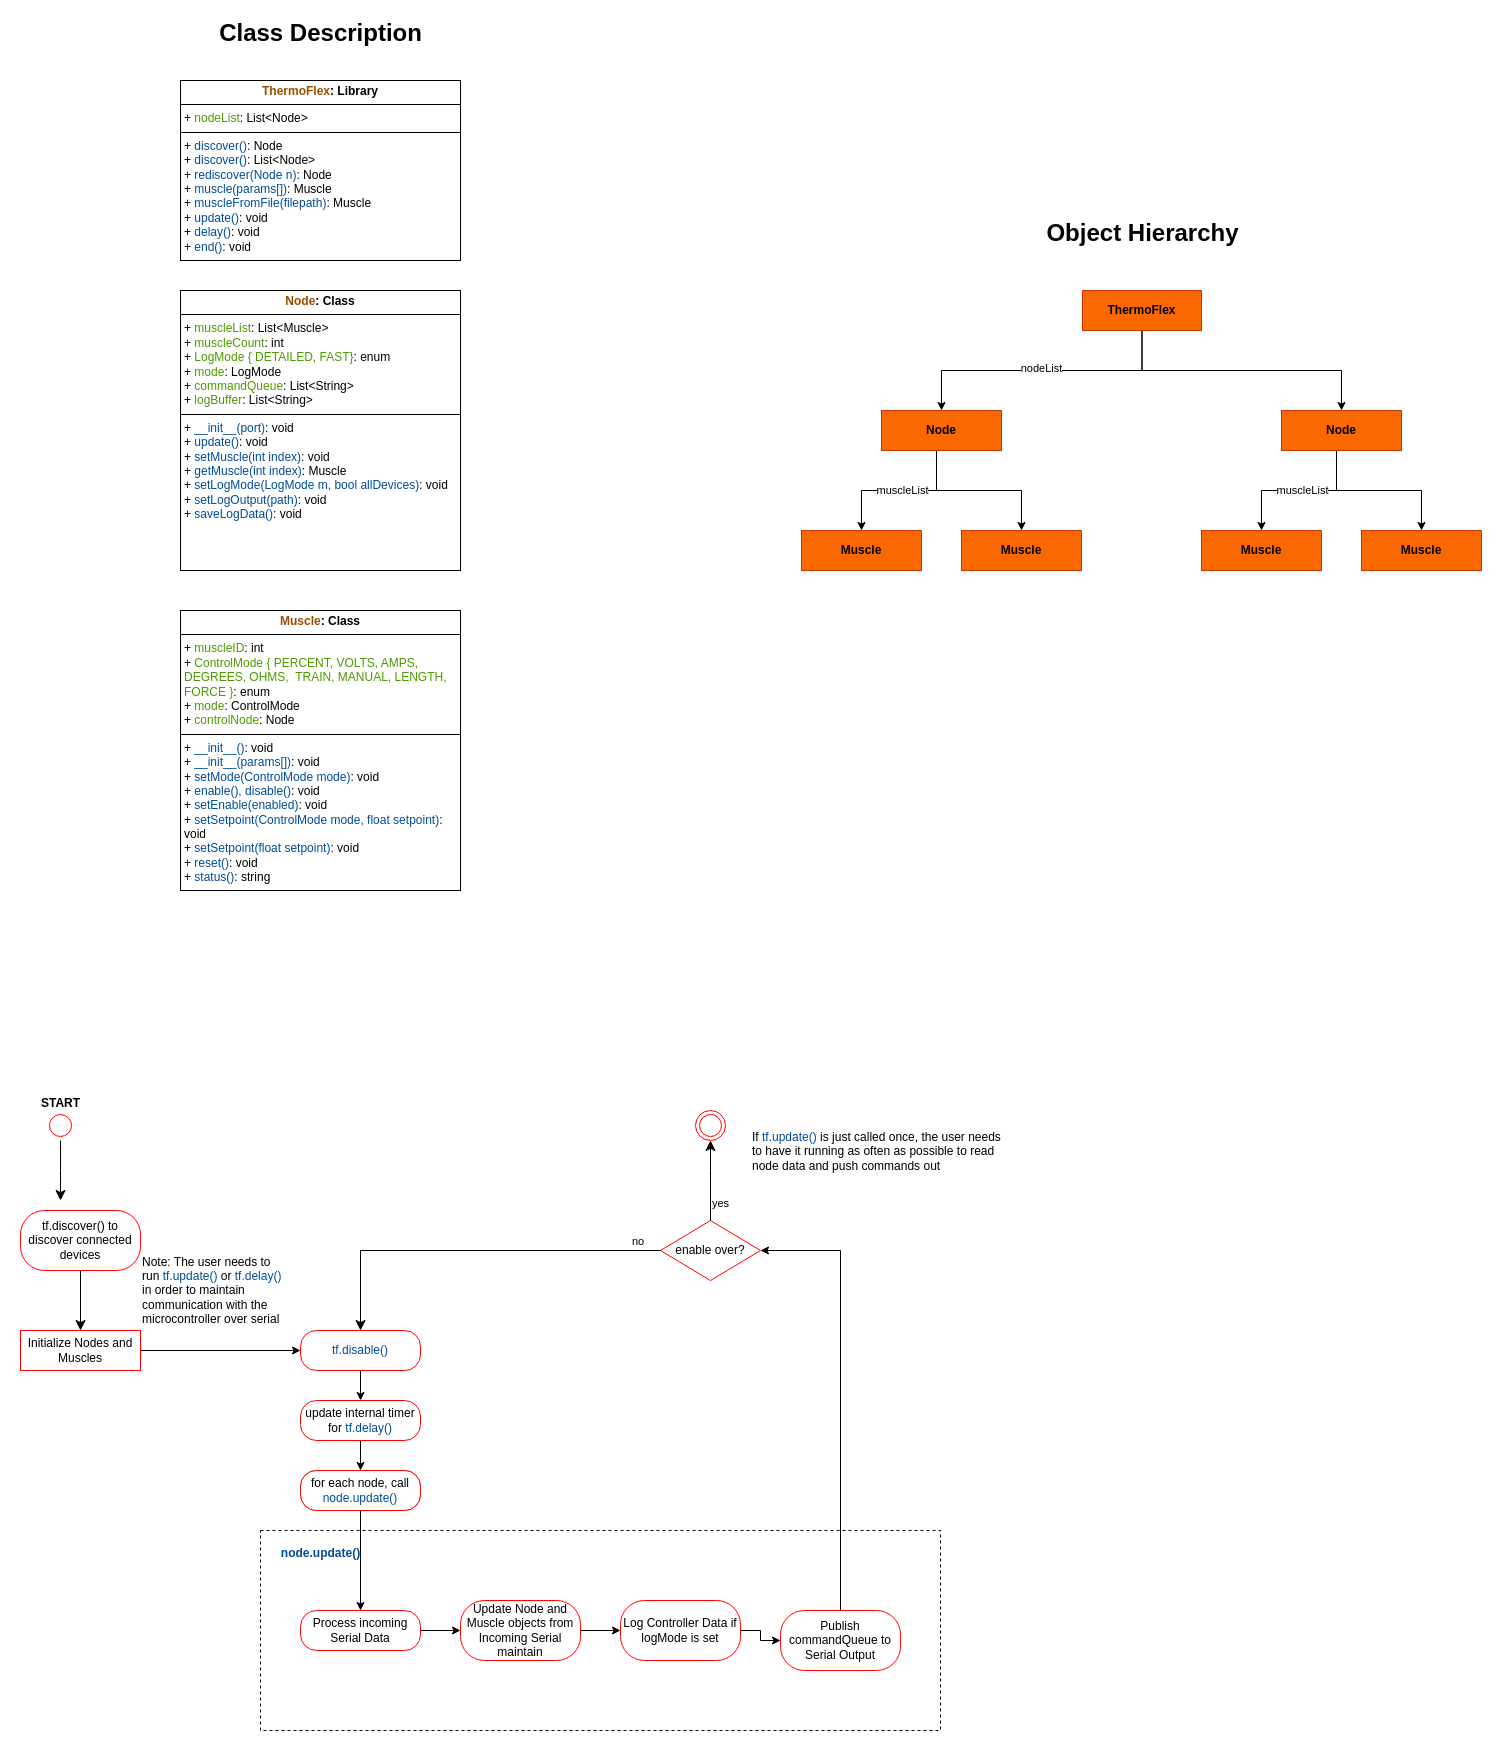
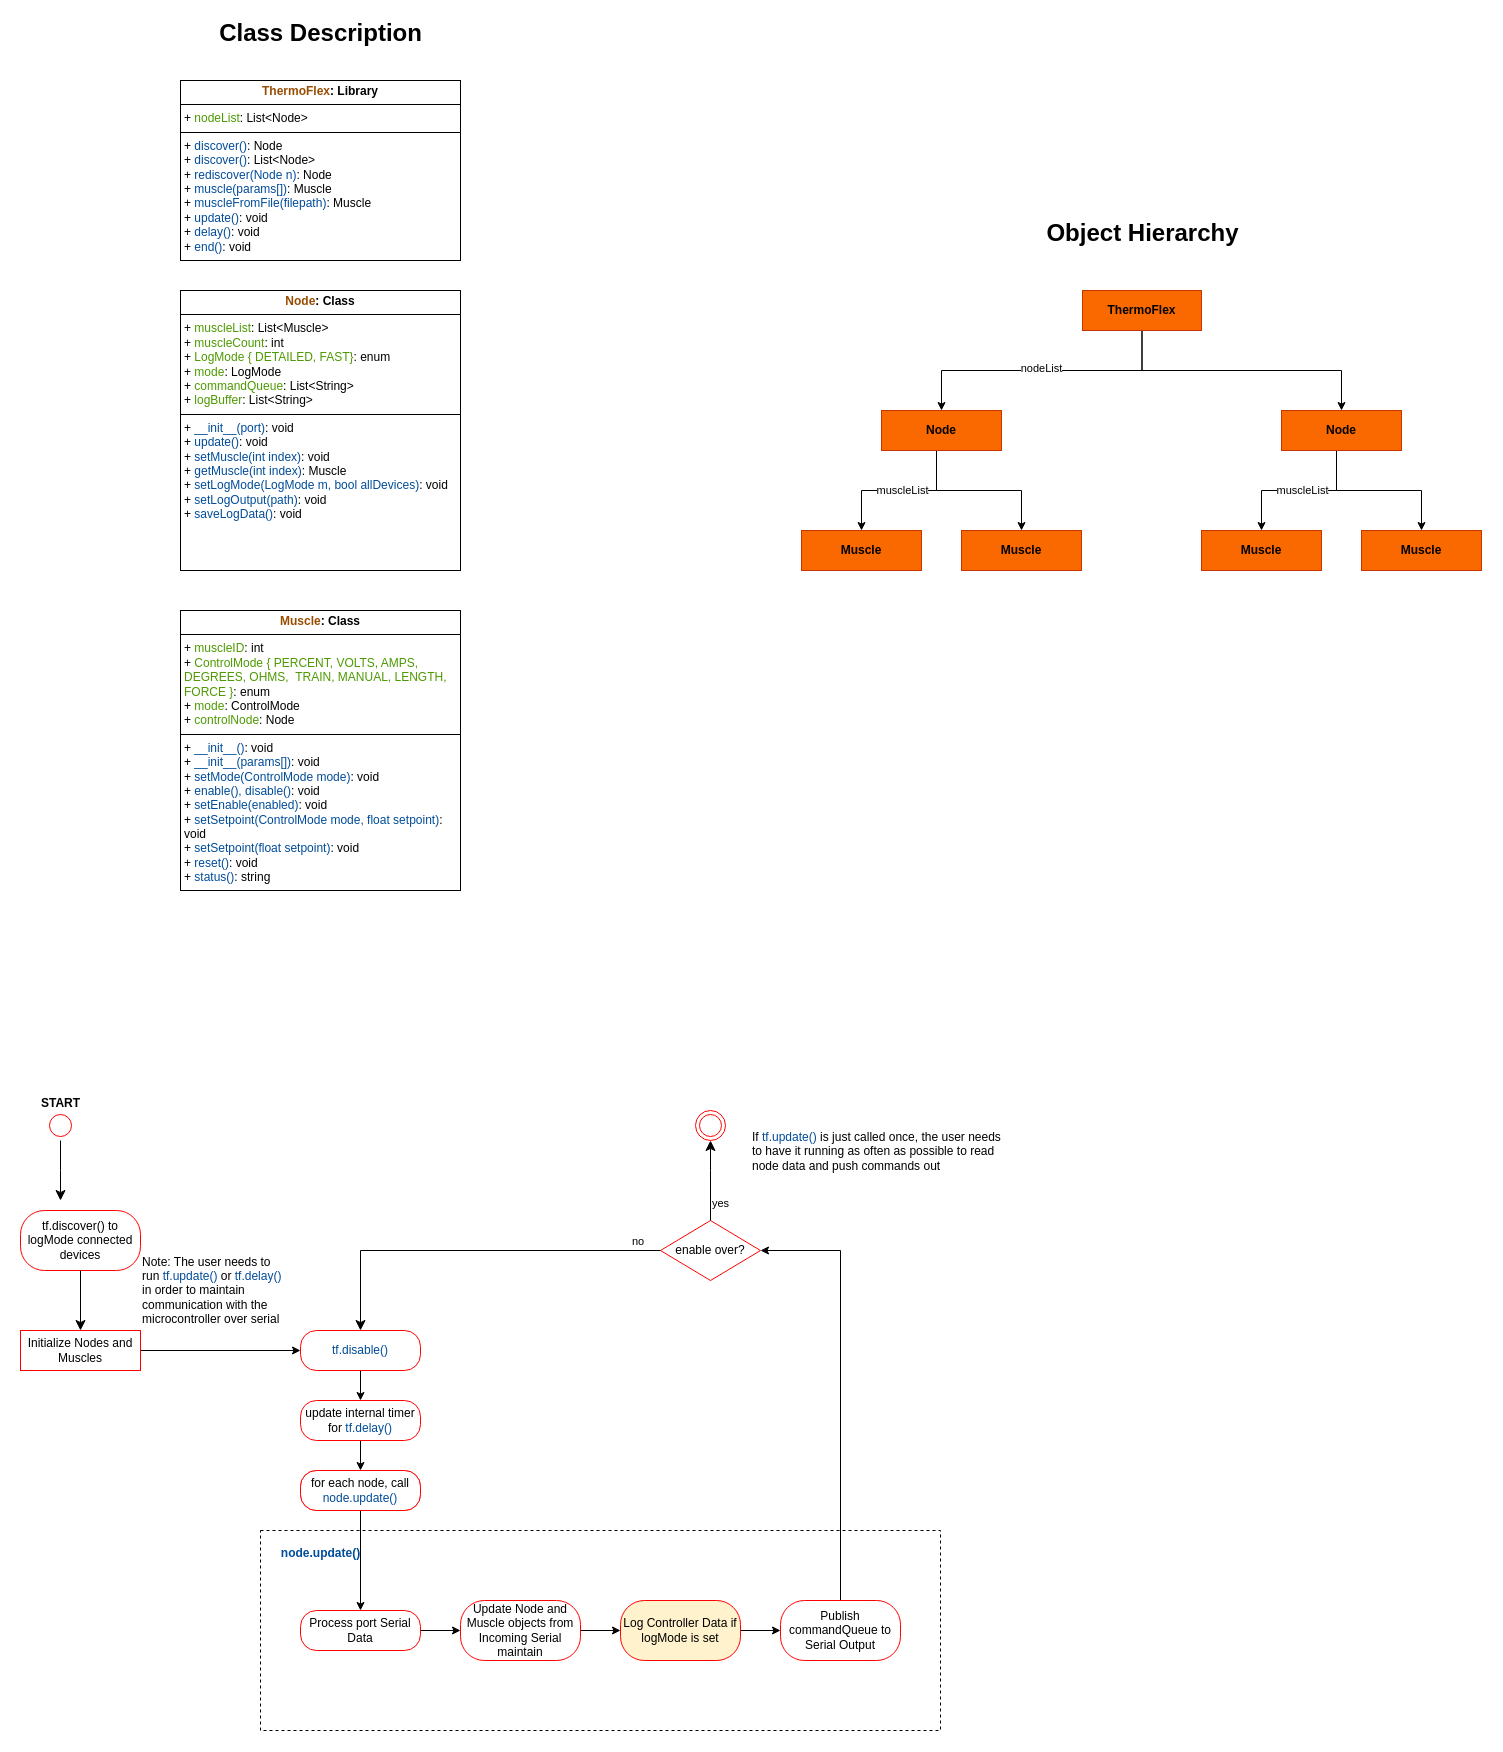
(81, 1241) -> (81, 1241)
(361, 1631) -> (361, 1631)
(681, 1631) -> (681, 1631)
(841, 1641) -> (841, 1631)
